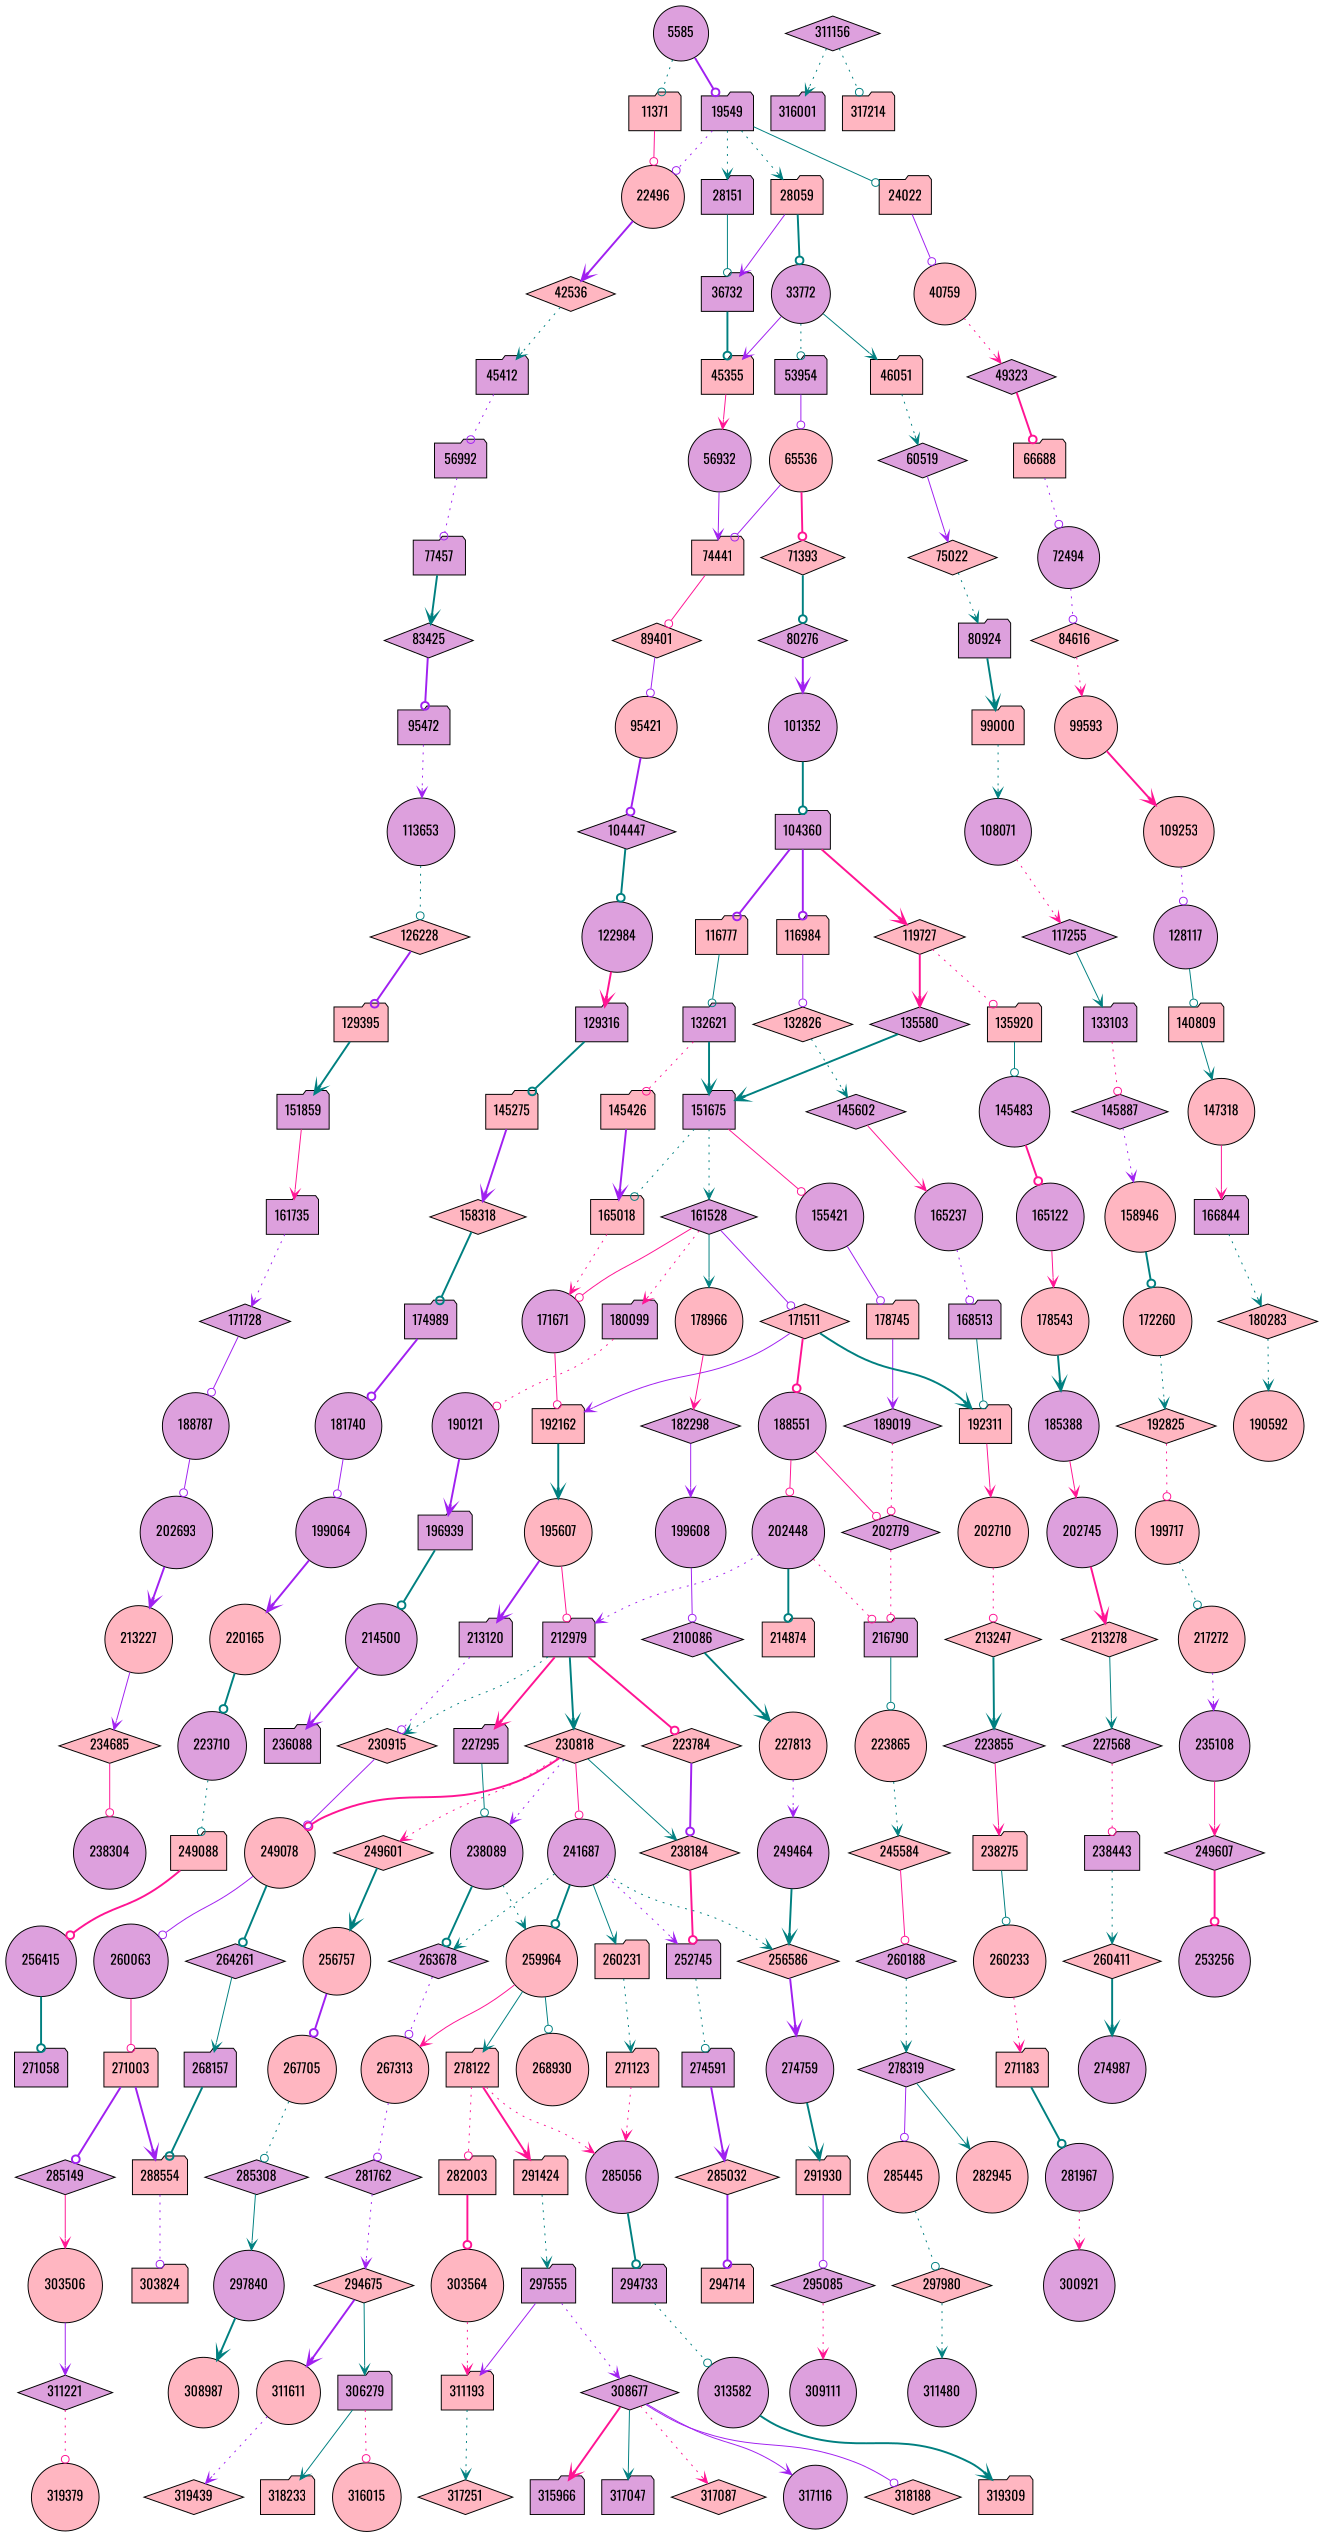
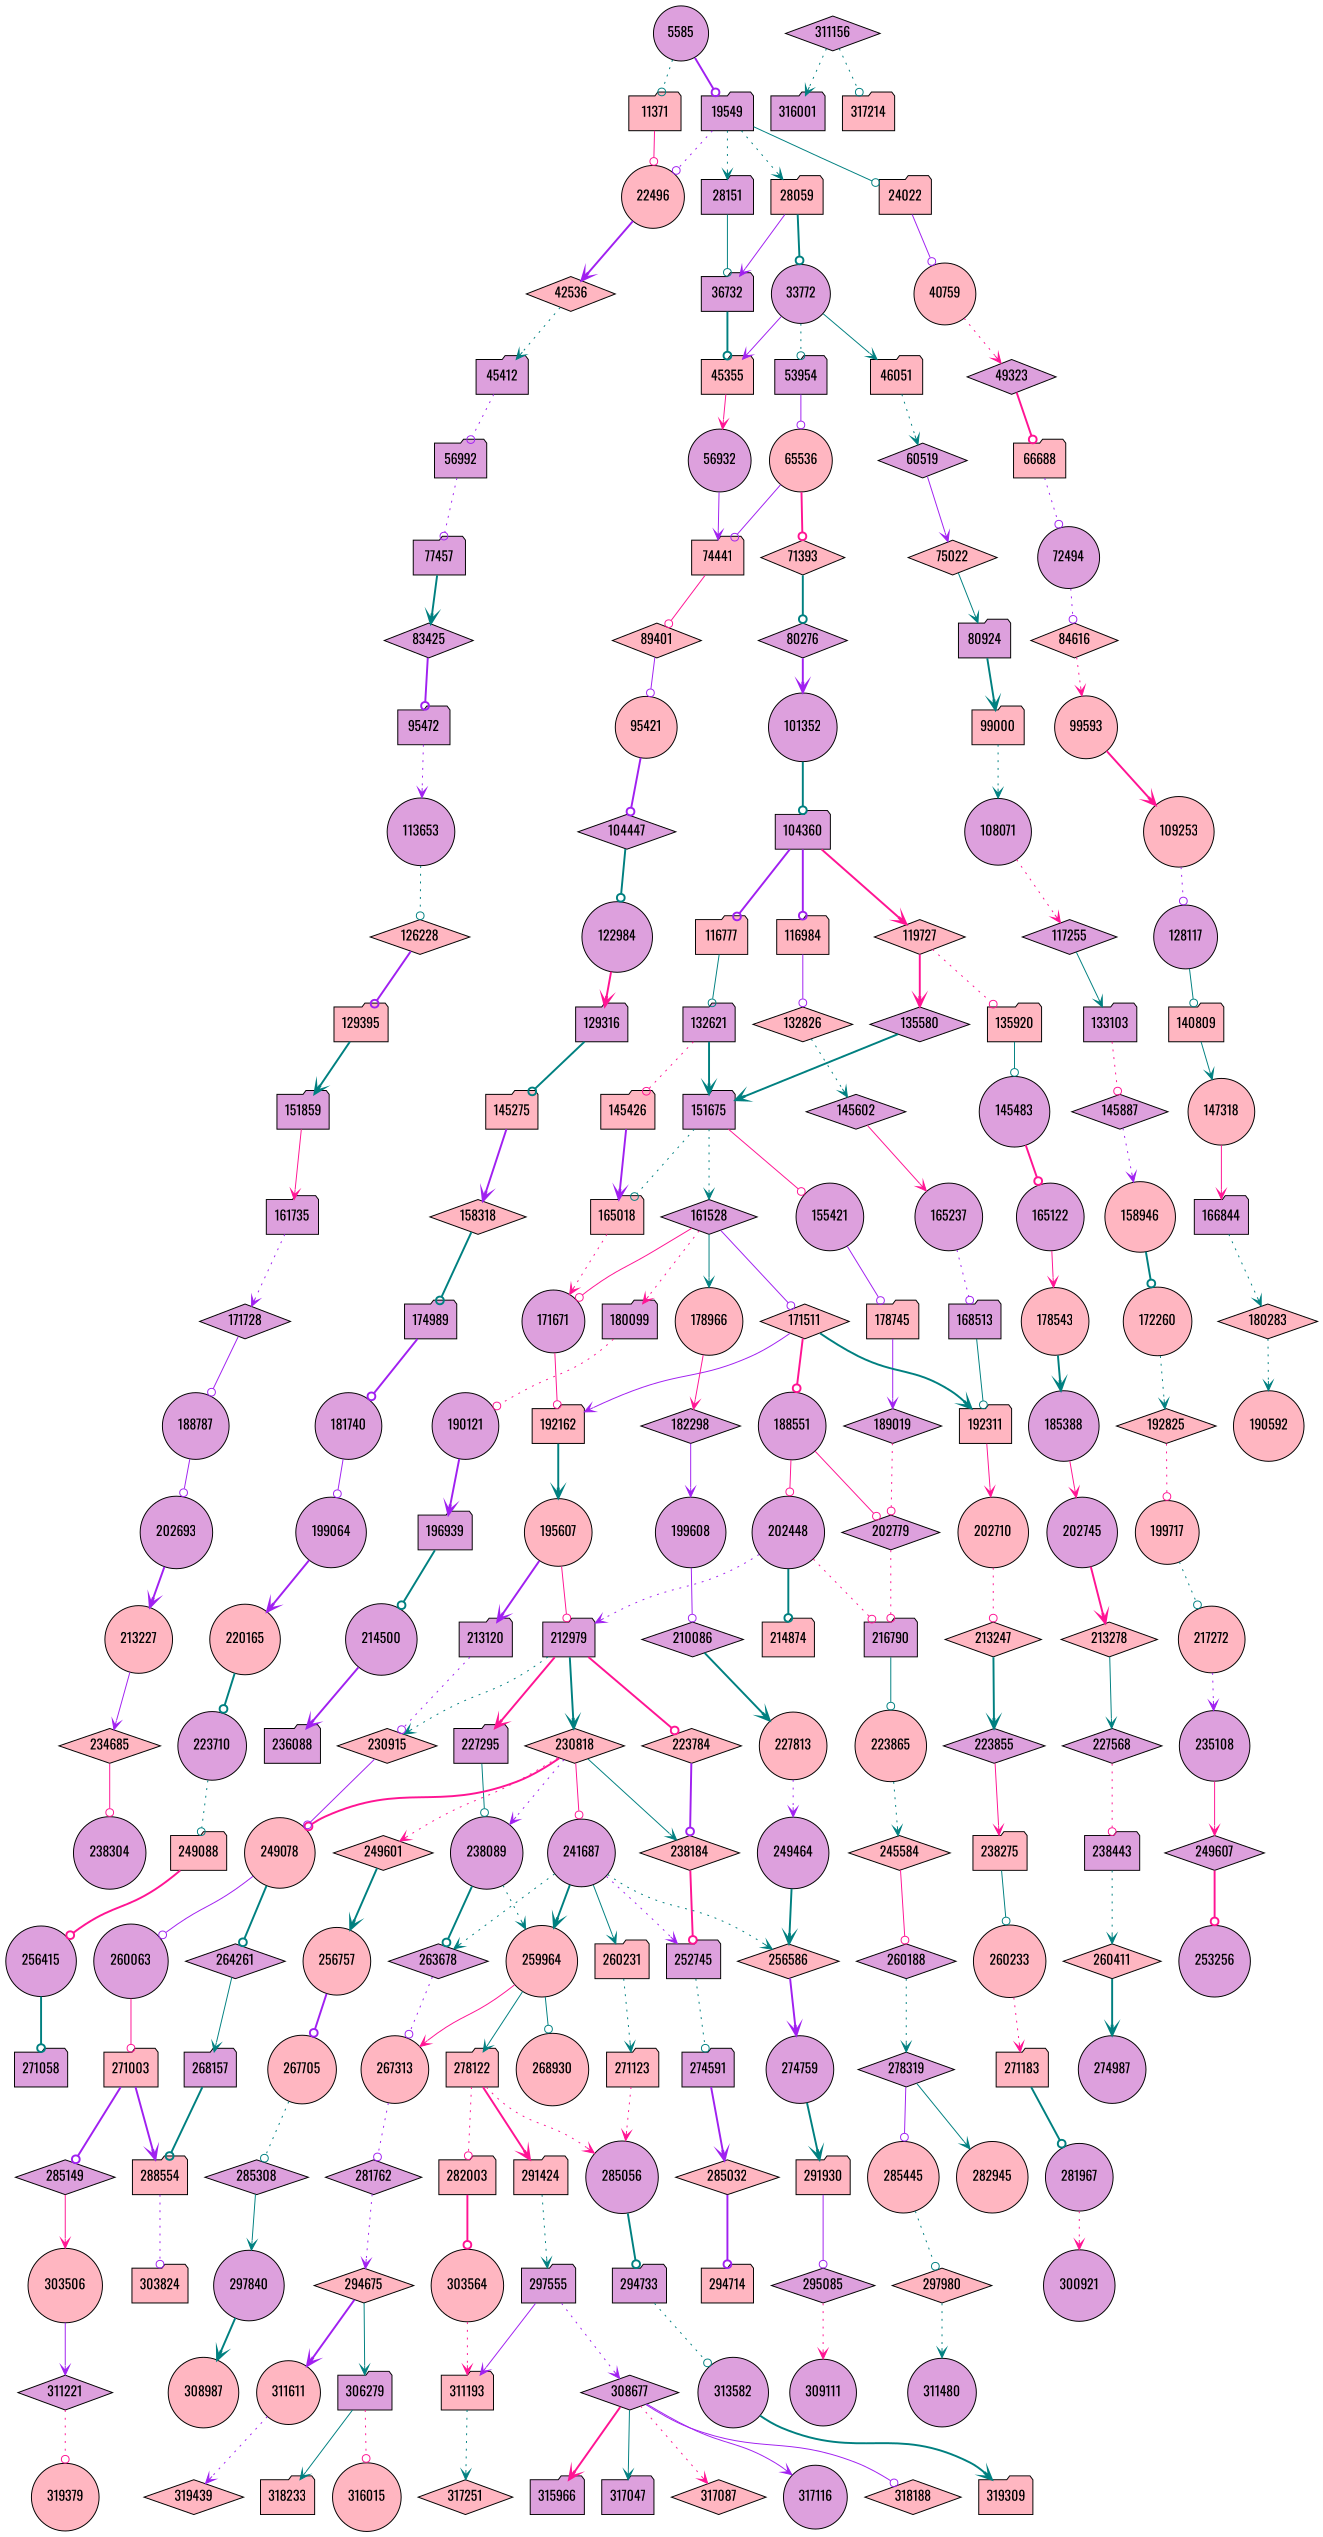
(966, 593) -> (966, 593)
(563, 1903) -> (563, 1903)
